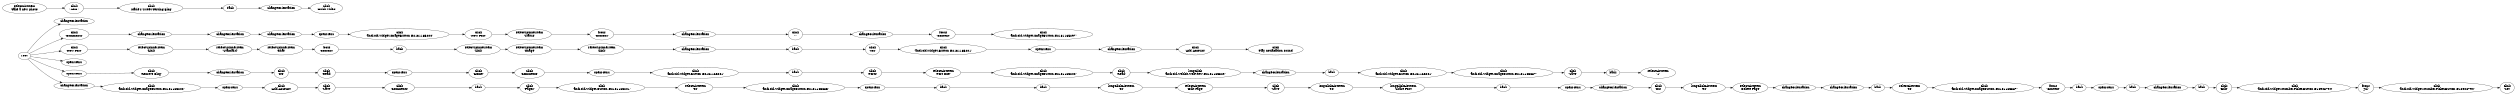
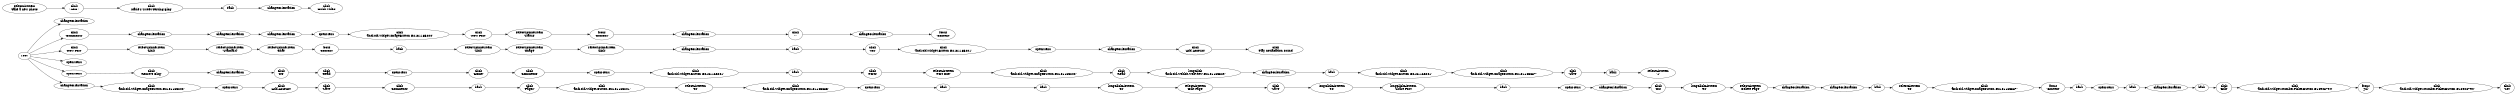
(1043, 34) -> none
